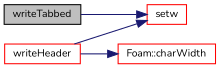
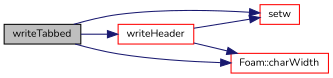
none -> (94, 34)
none -> (147, 58)
